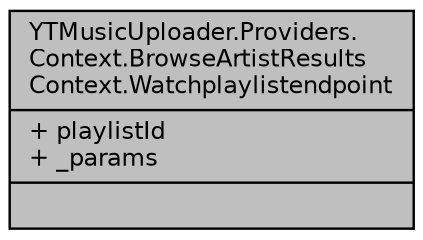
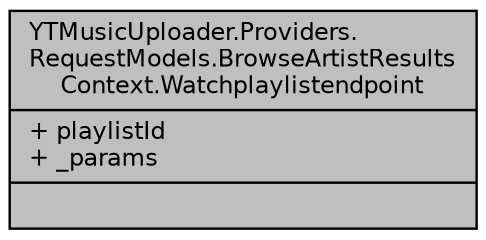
(198, 59) -> (243, 59)
